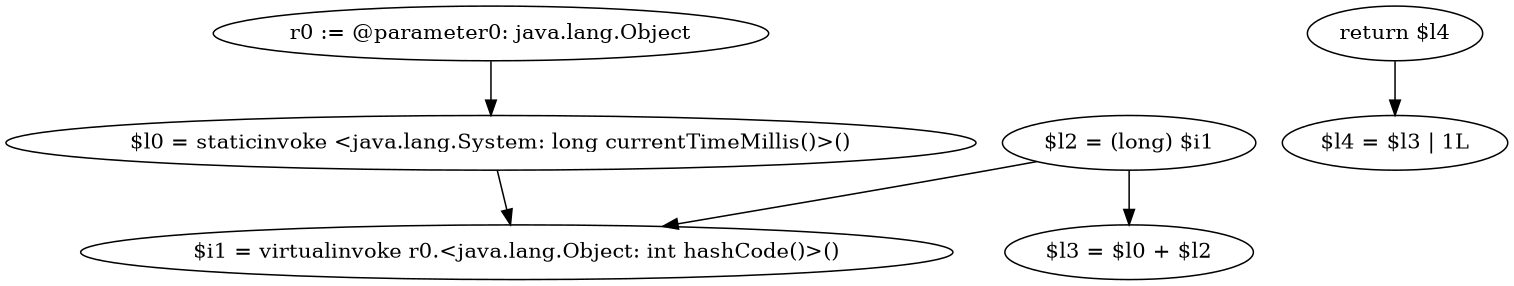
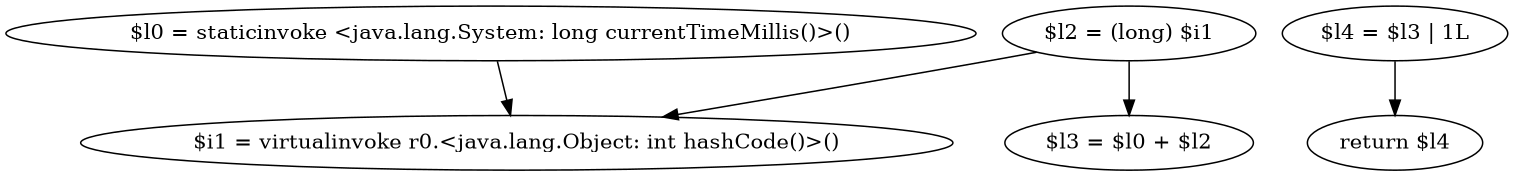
(491, 33) -> none
(1395, 81) -> (1395, 81)
